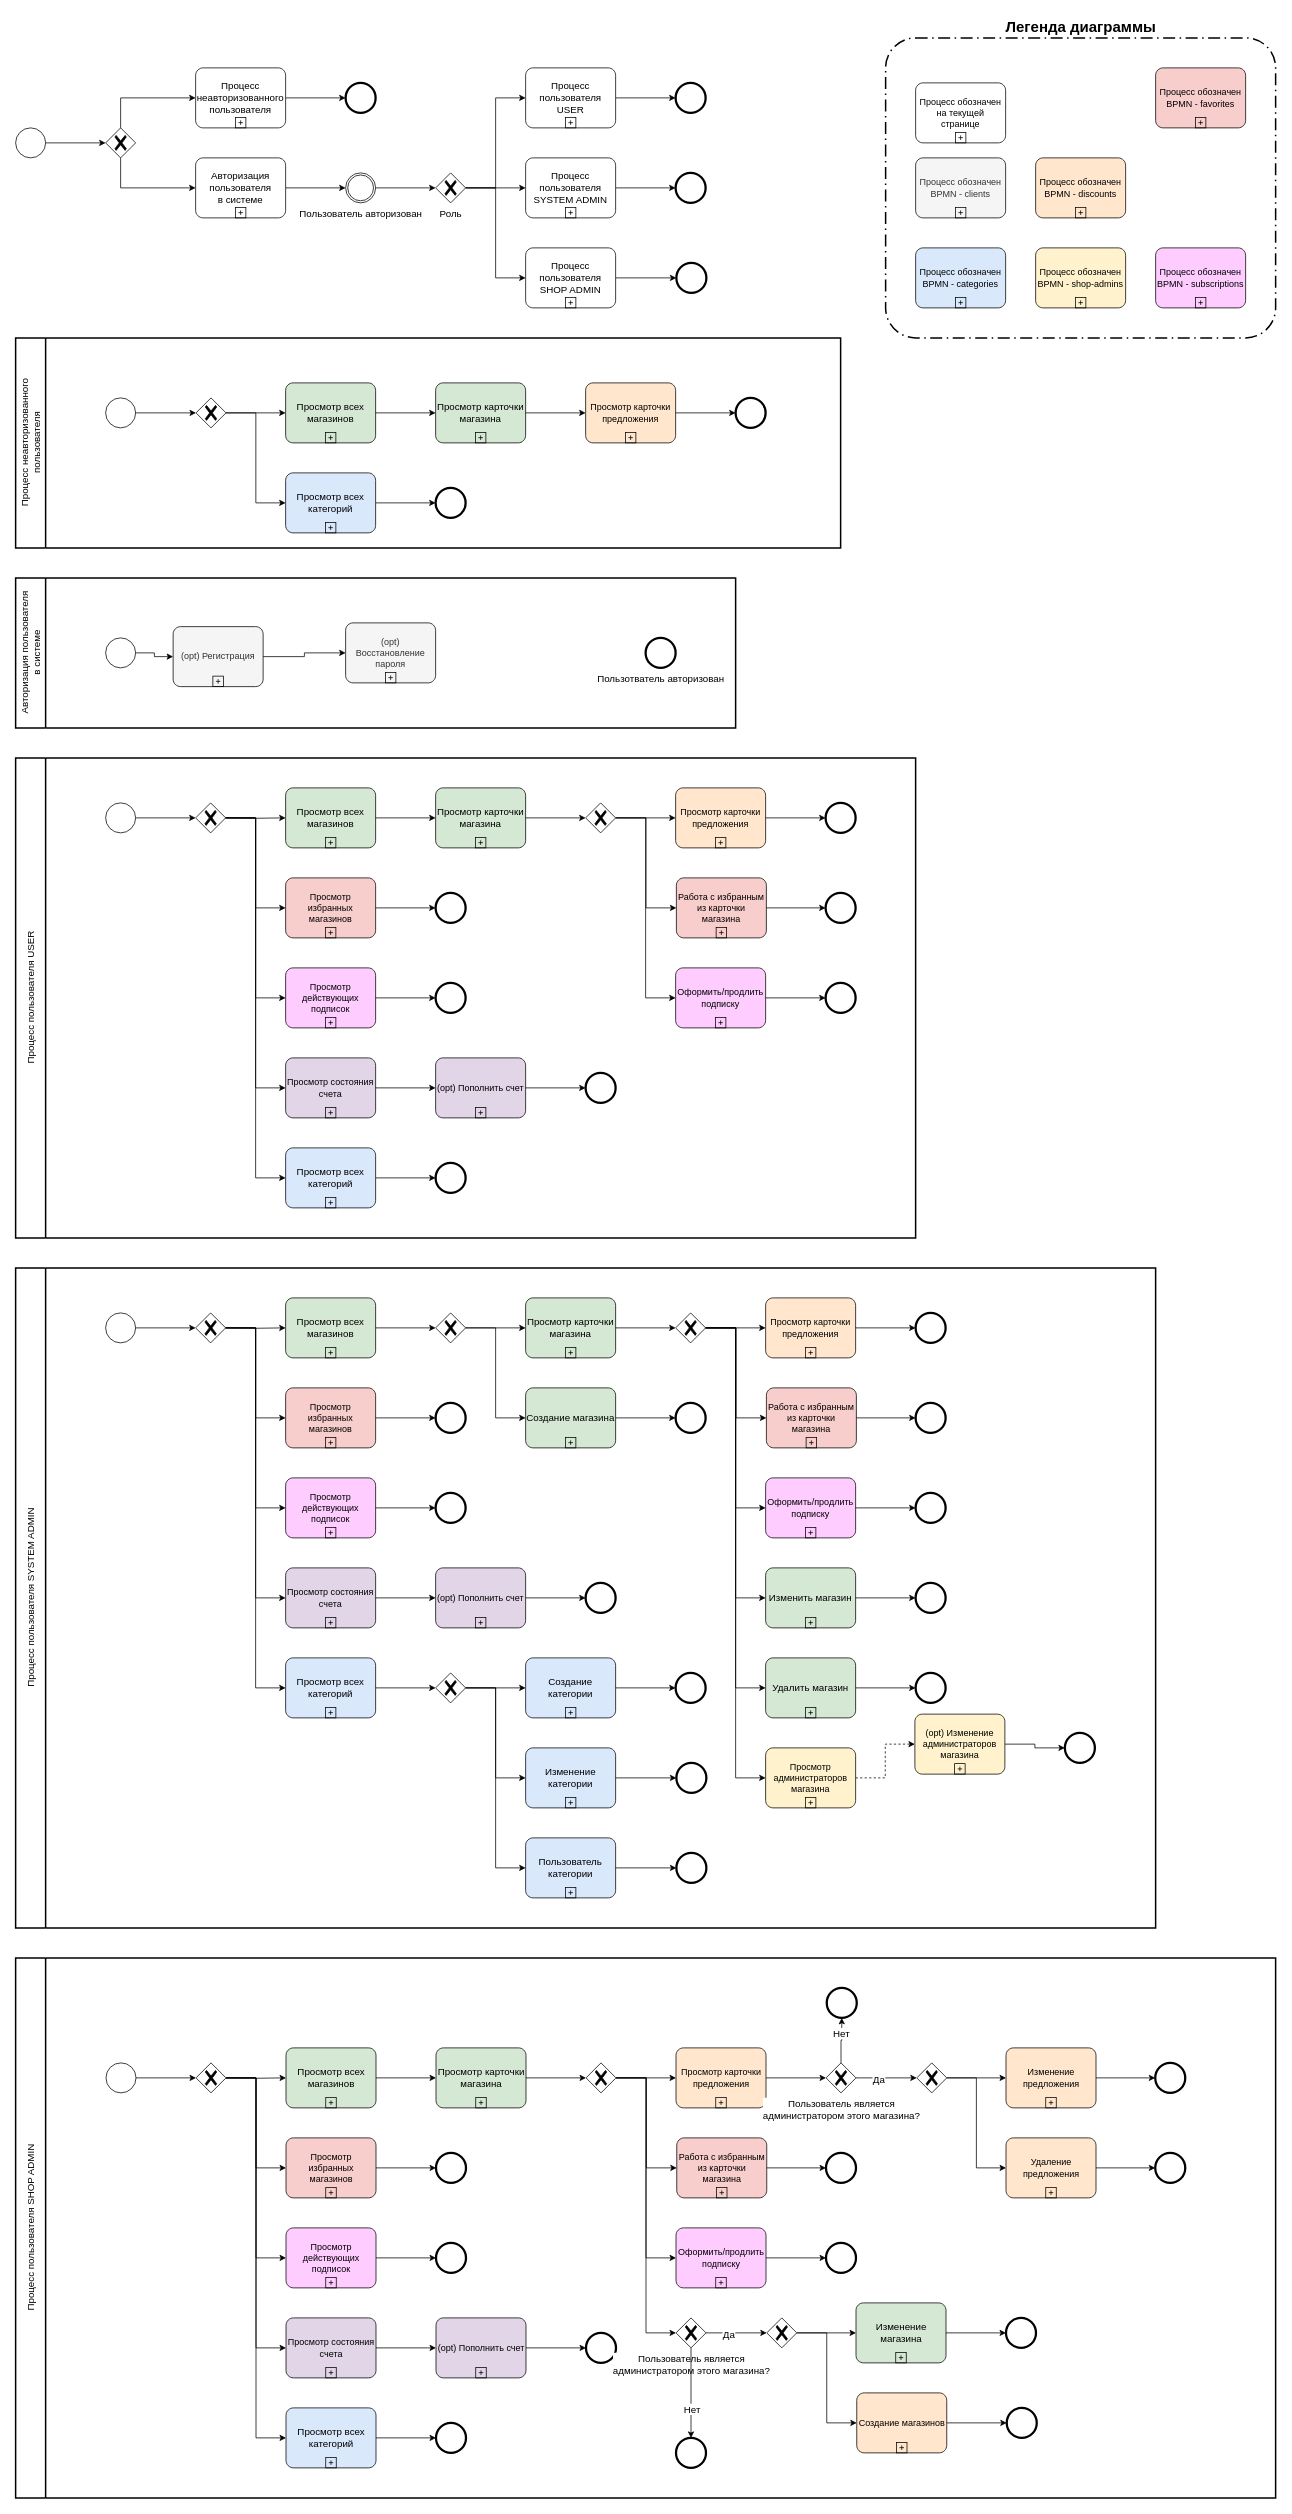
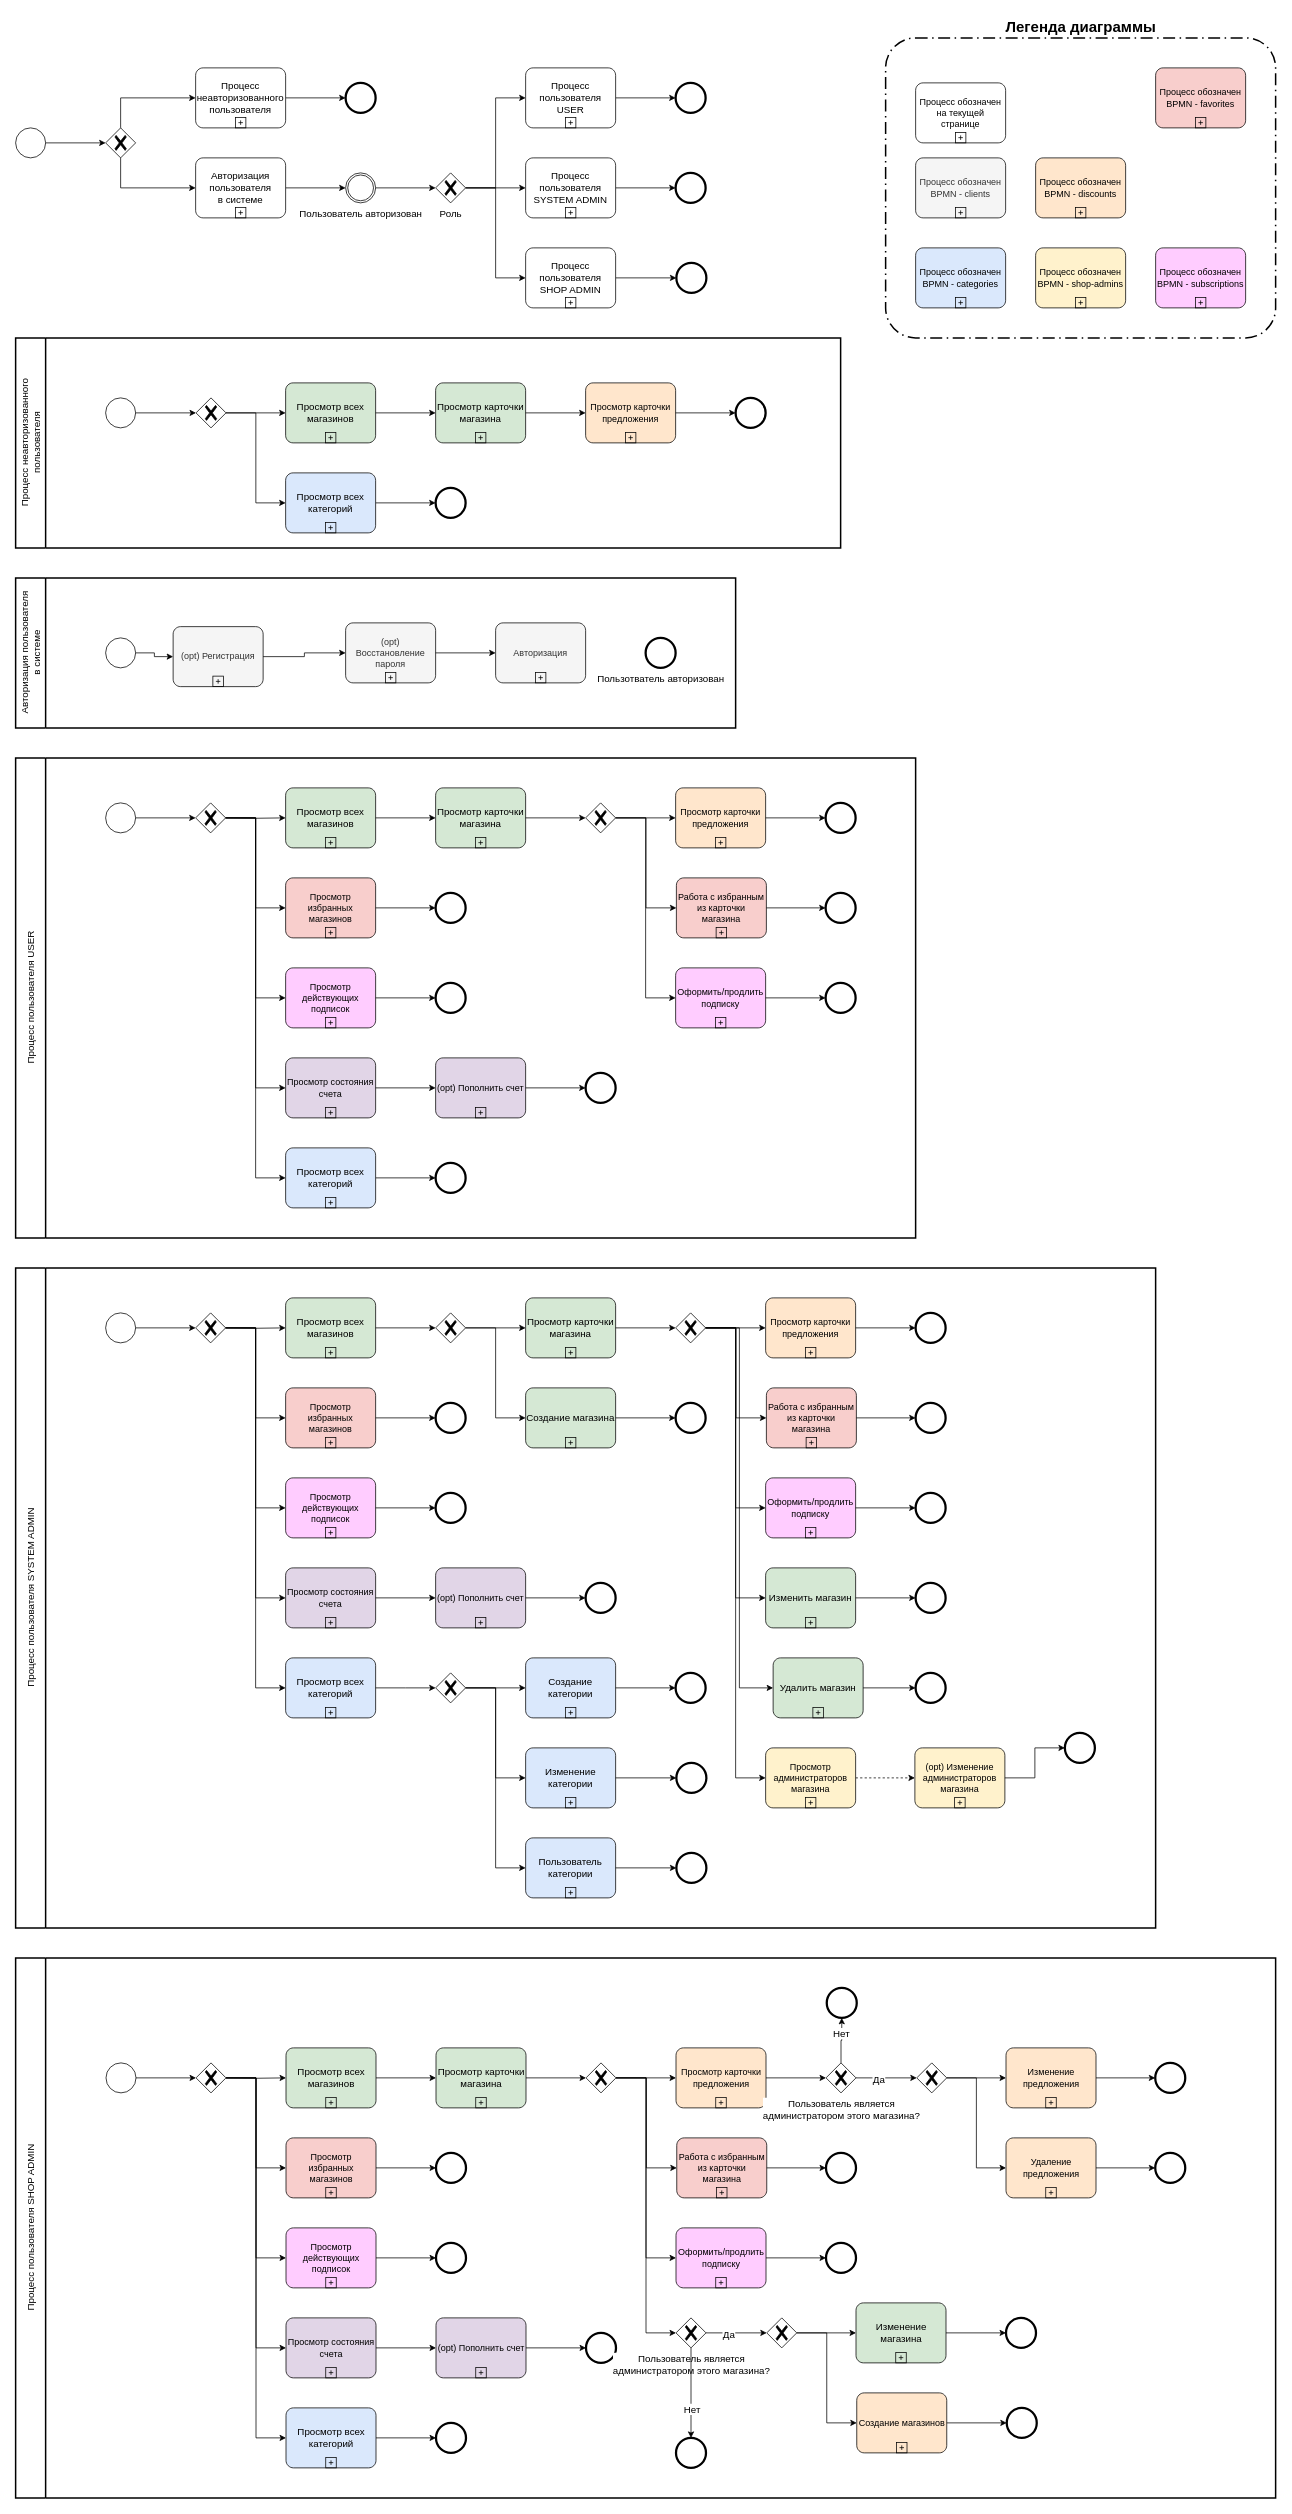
none -> (489, 653)
none -> (540, 653)
(810, 1688) -> (818, 1688)
(960, 1744) -> (960, 1778)
